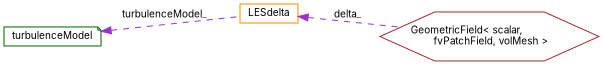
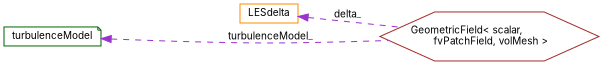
(176, 23) -> (250, 43)
